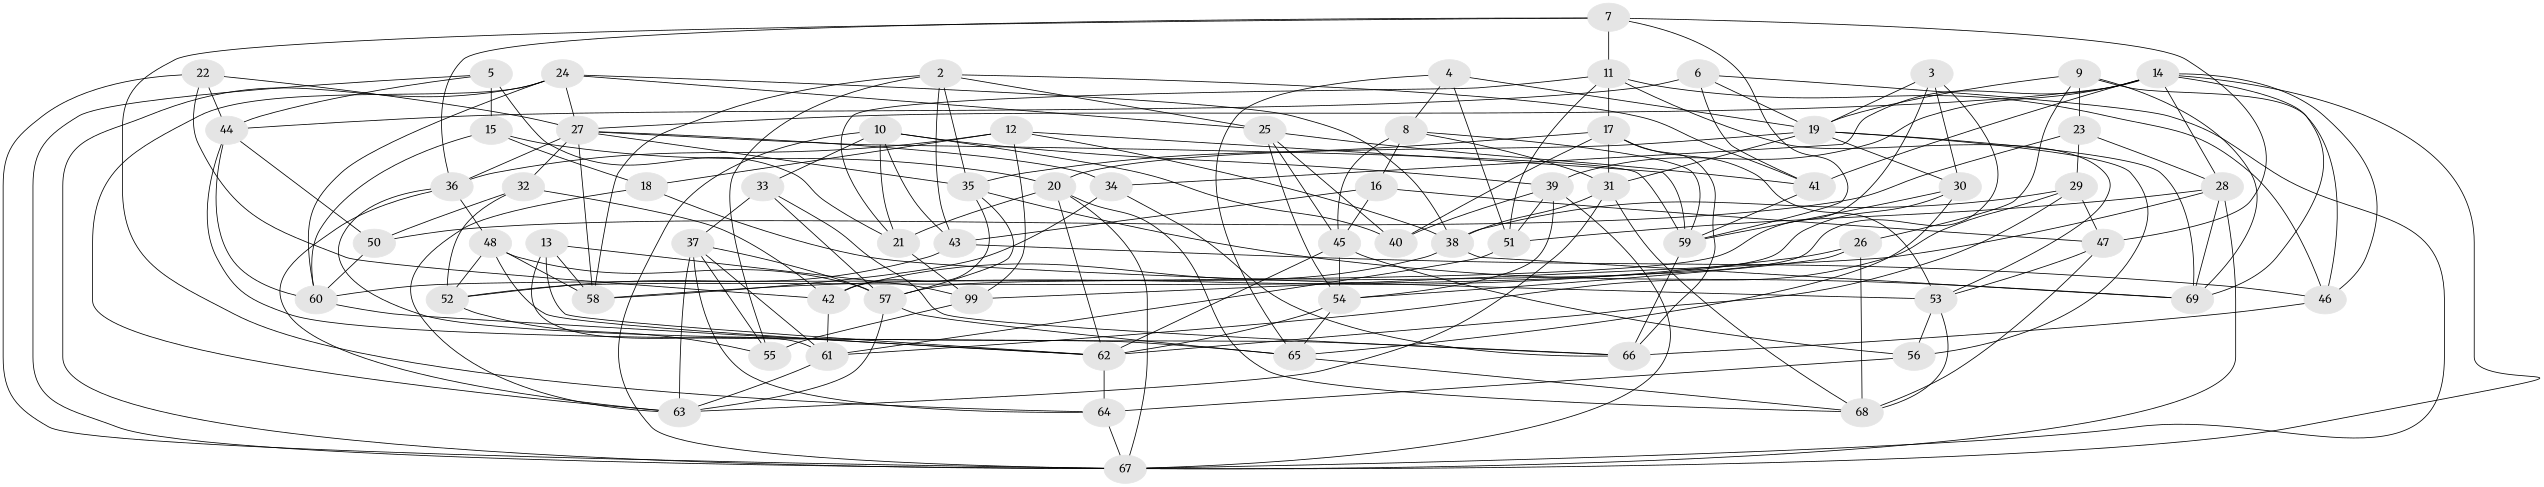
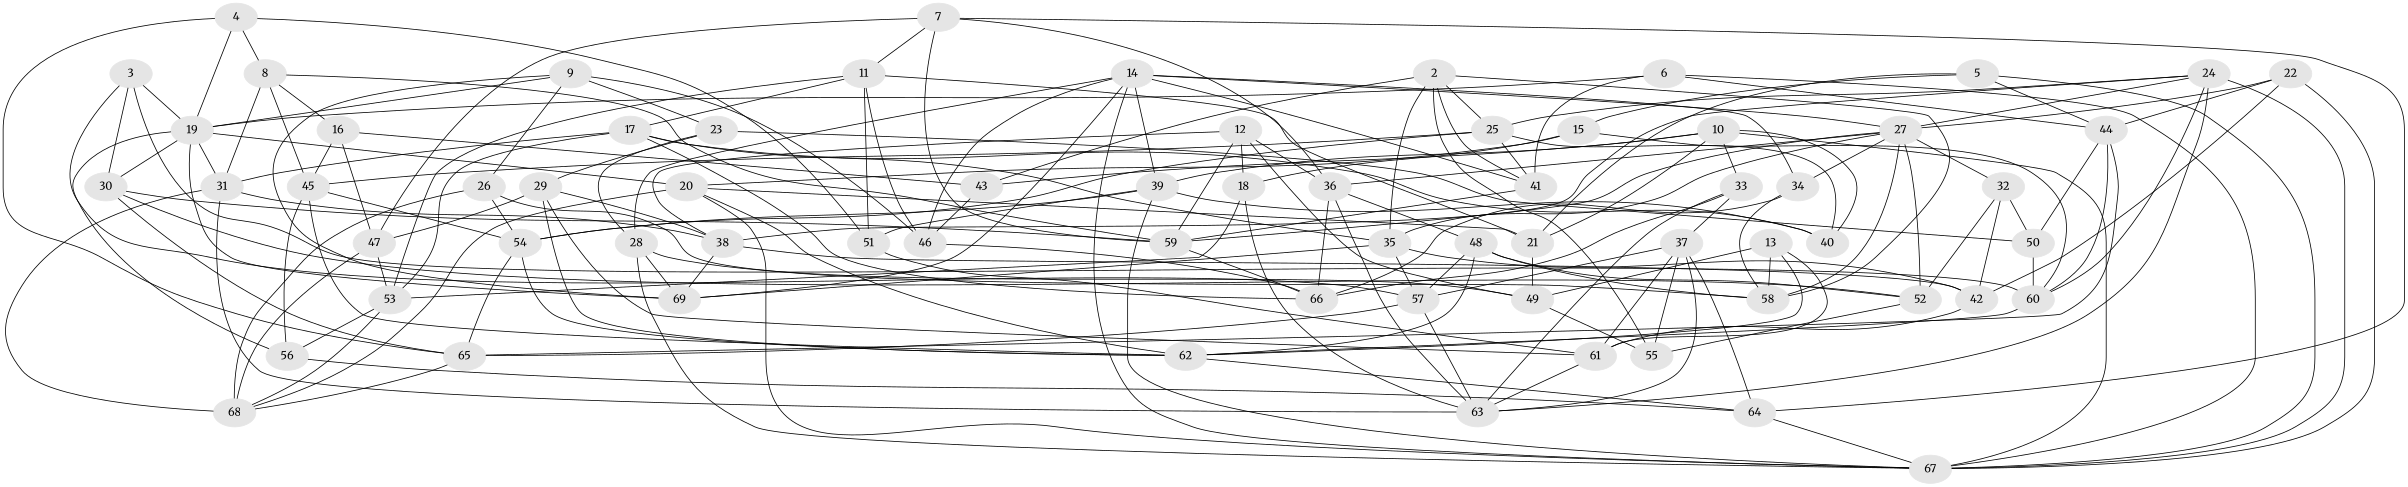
(1900, 215) -> none
(821, 241) -> (1584, 295)
(705, 281) -> (1916, 207)
(971, 300) -> (1533, 300)
